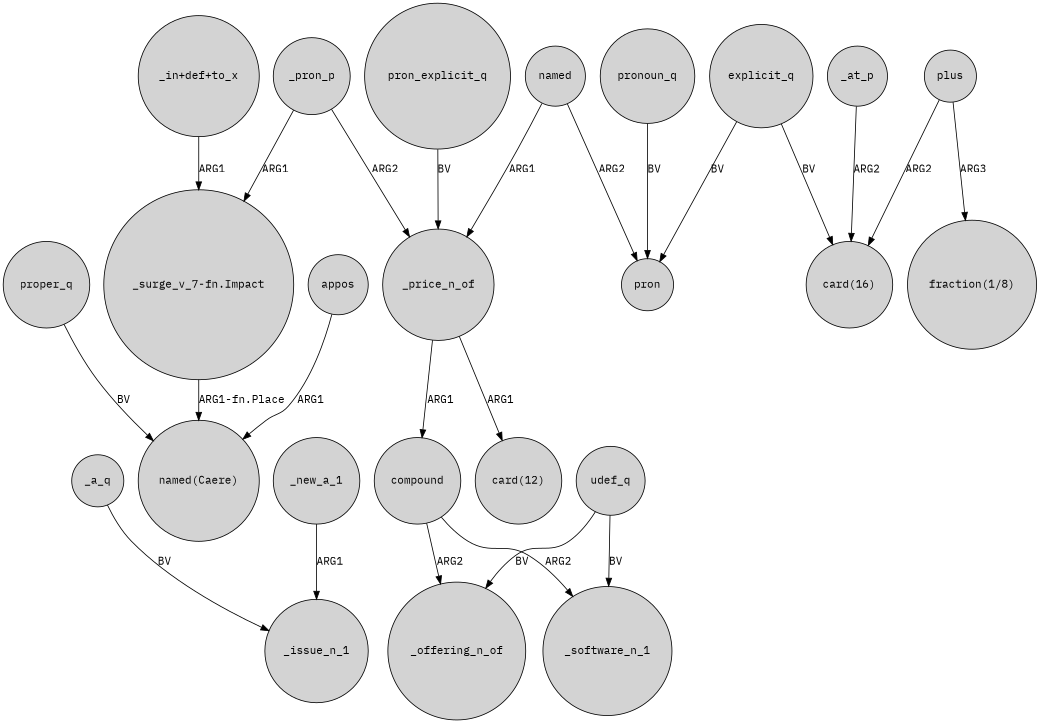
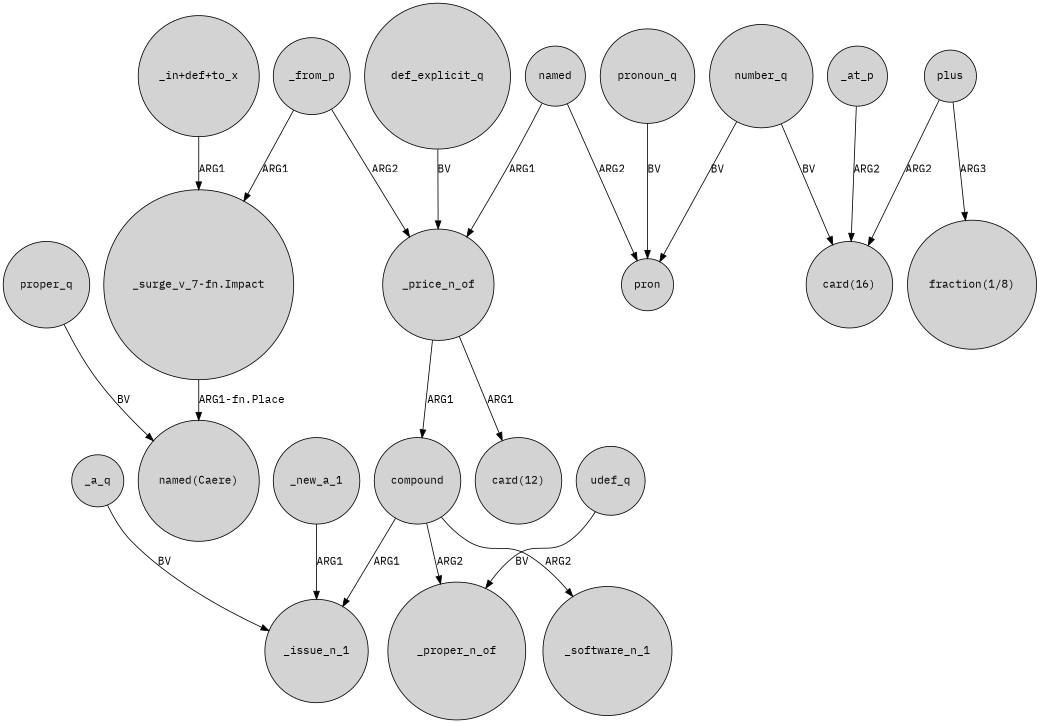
(312, 76) -> (312, 76)
(438, 76) -> (438, 76)
(761, 76) -> (761, 76)
(338, 285) -> none
(609, 547) -> none
none -> (371, 559)
(457, 651) -> (457, 651)
